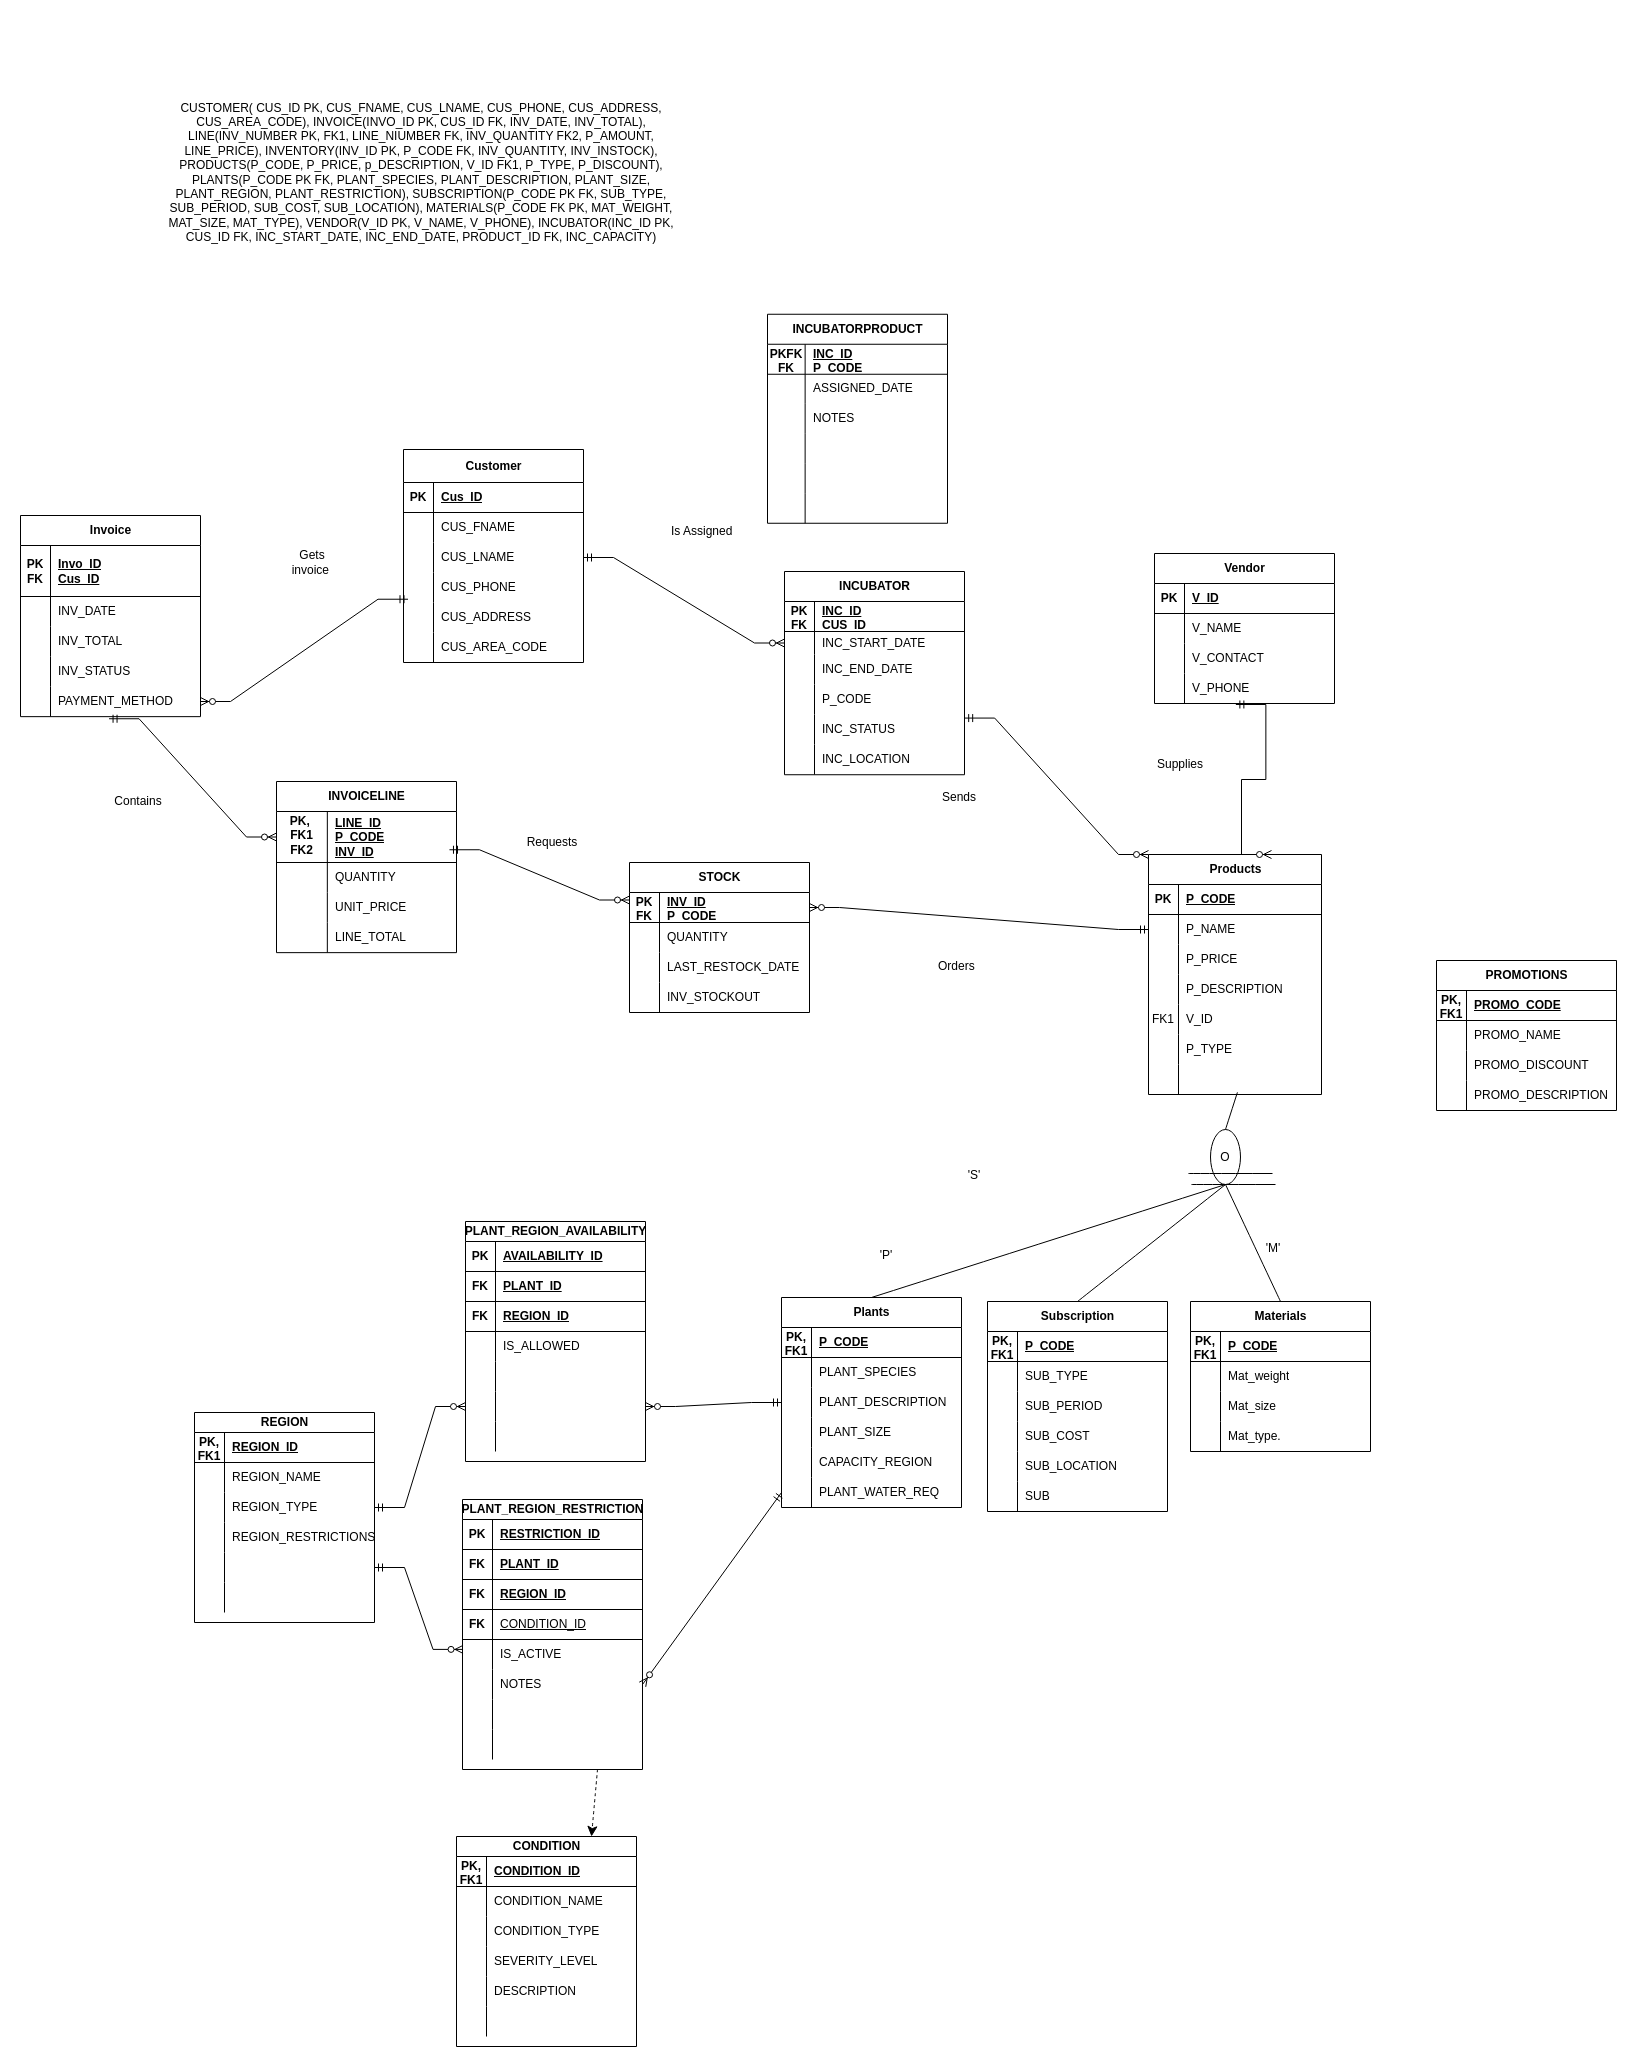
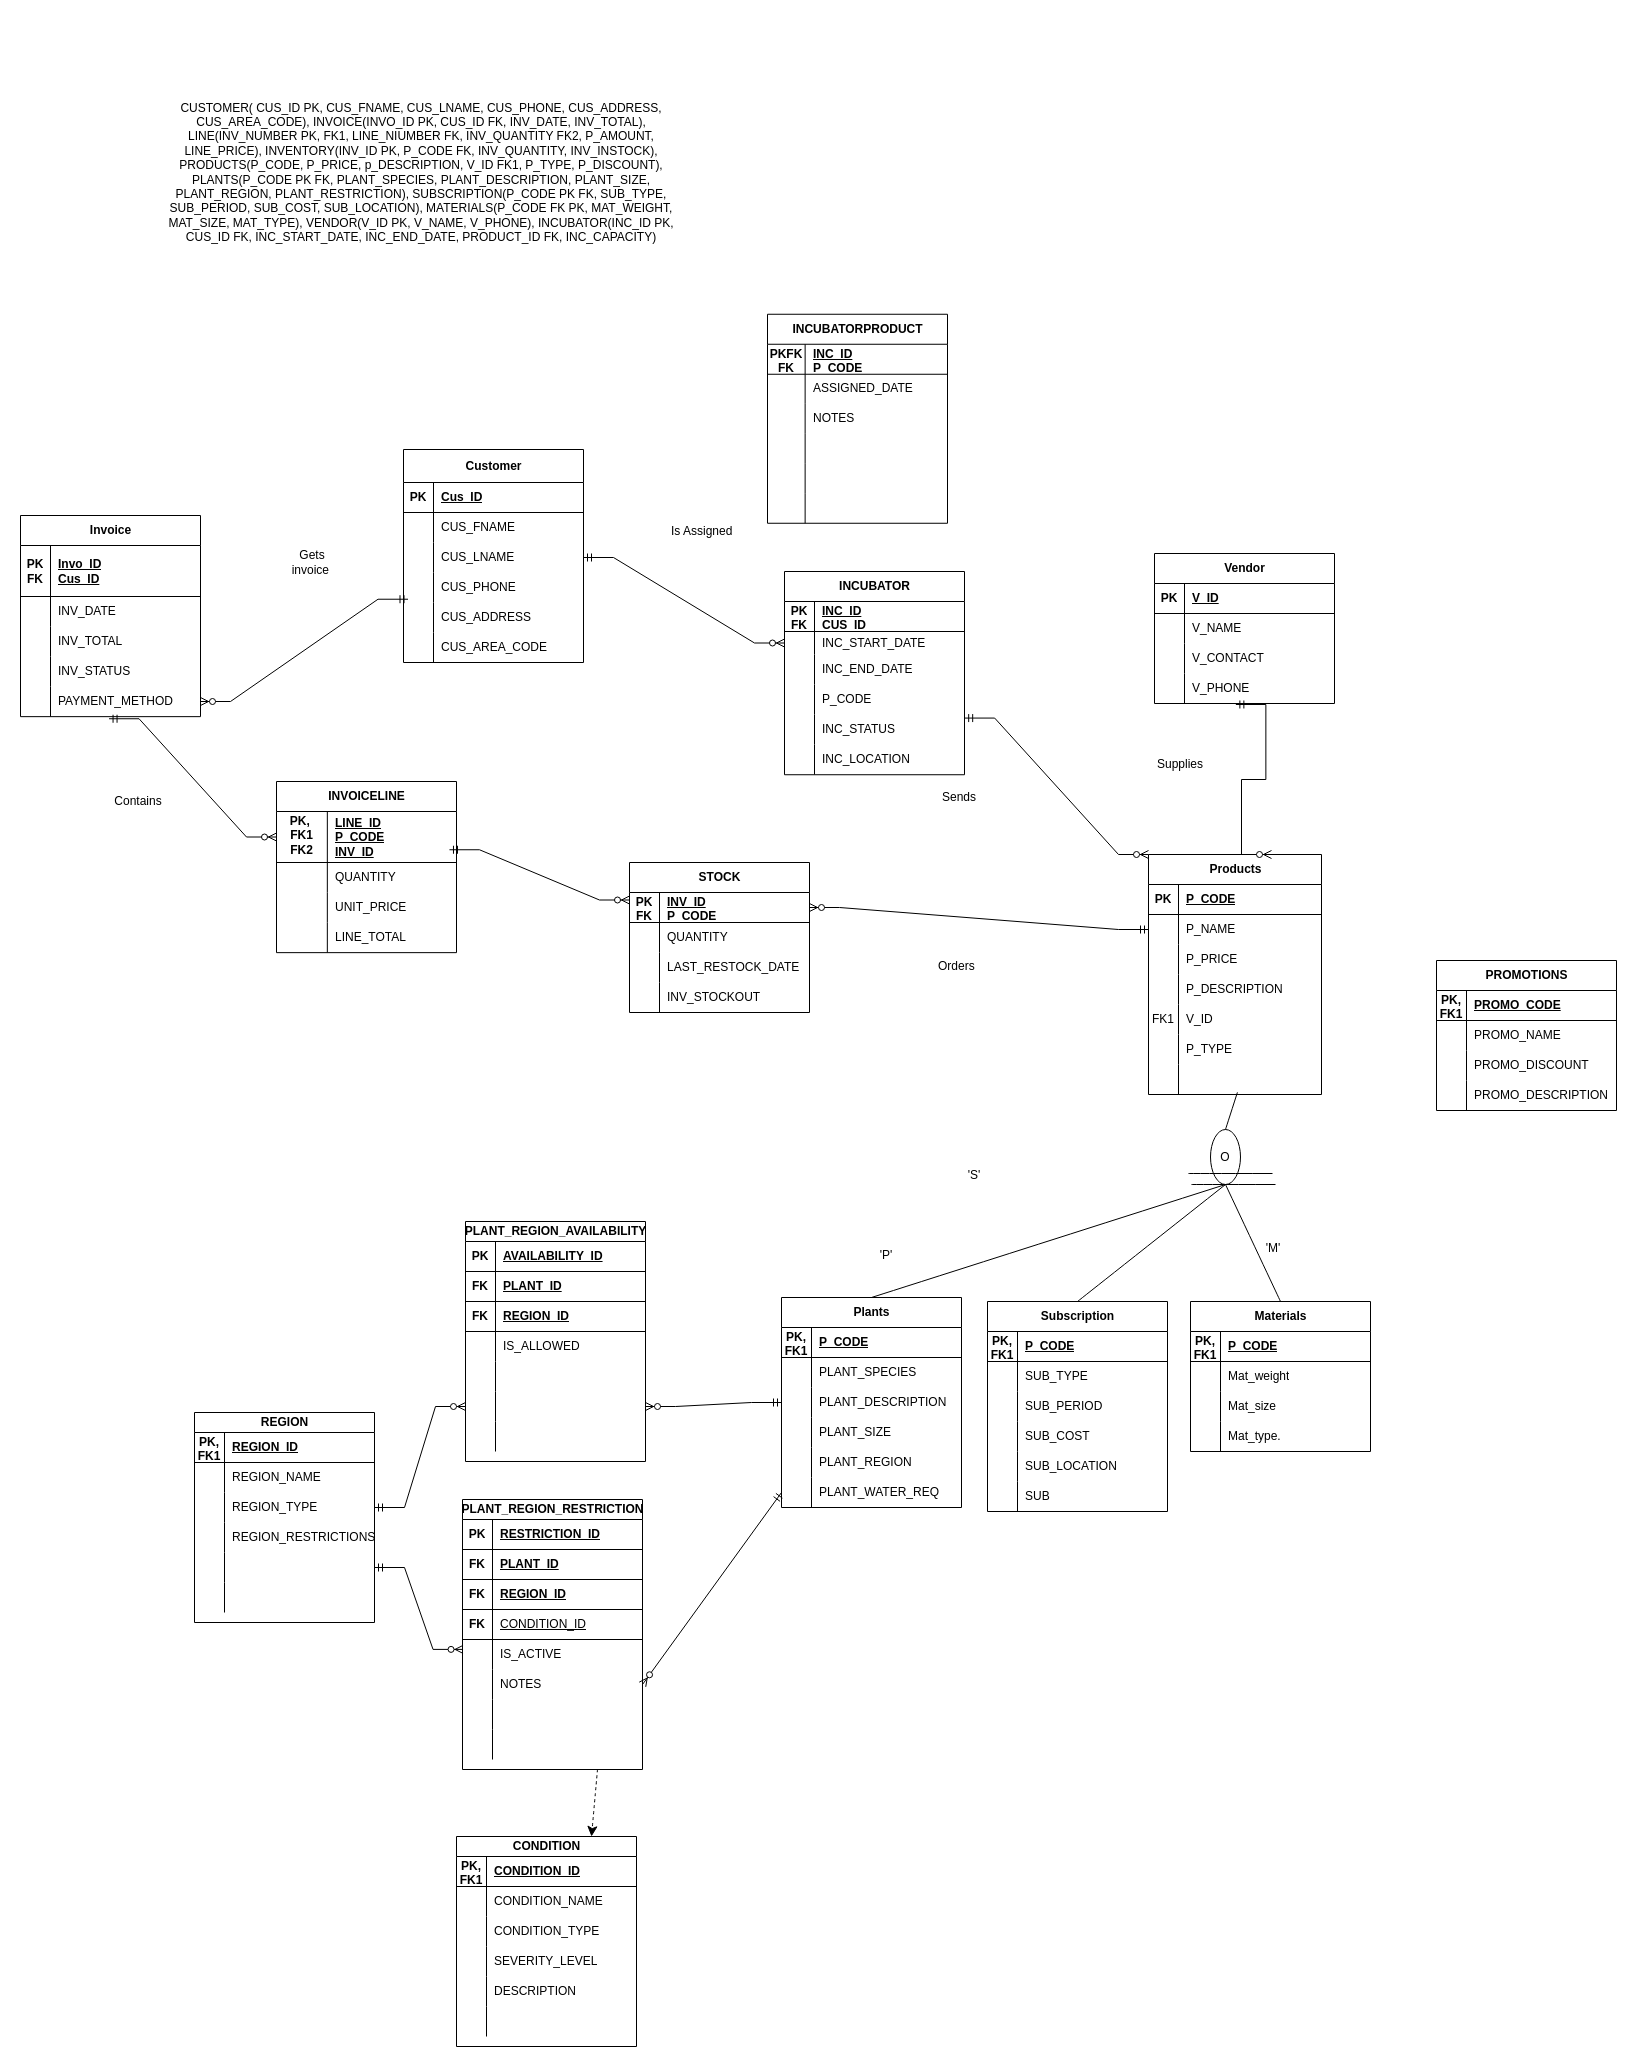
(553, 843) -> none
(870, 1463) -> (860, 1463)
